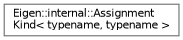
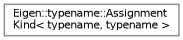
(92, 20) -> (92, 20)
